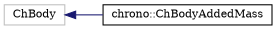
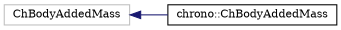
(35, 15) -> (67, 15)
